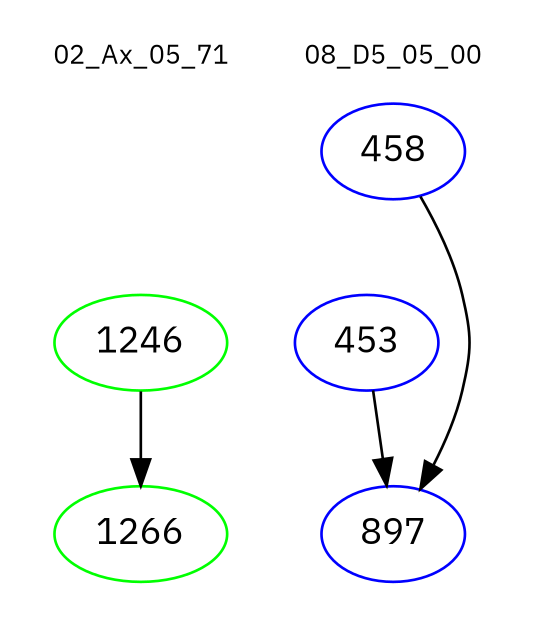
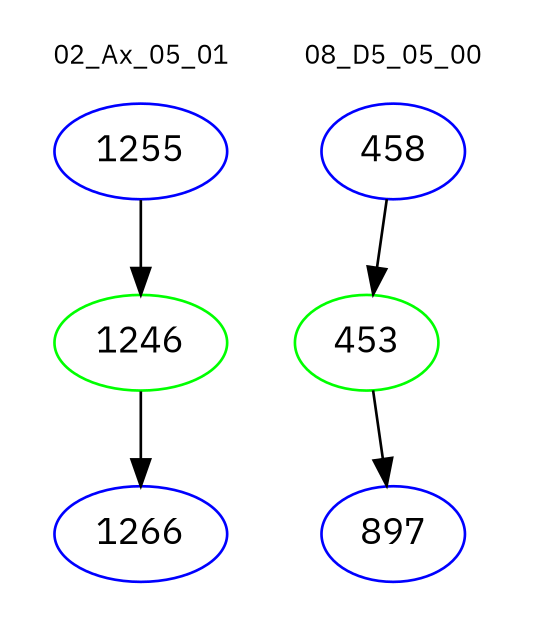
(142, 57) -> (142, 57)
none -> (141, 151)
(469, 329) -> (382, 233)
(367, 343) -> (367, 343)
(141, 534) -> (141, 534)
